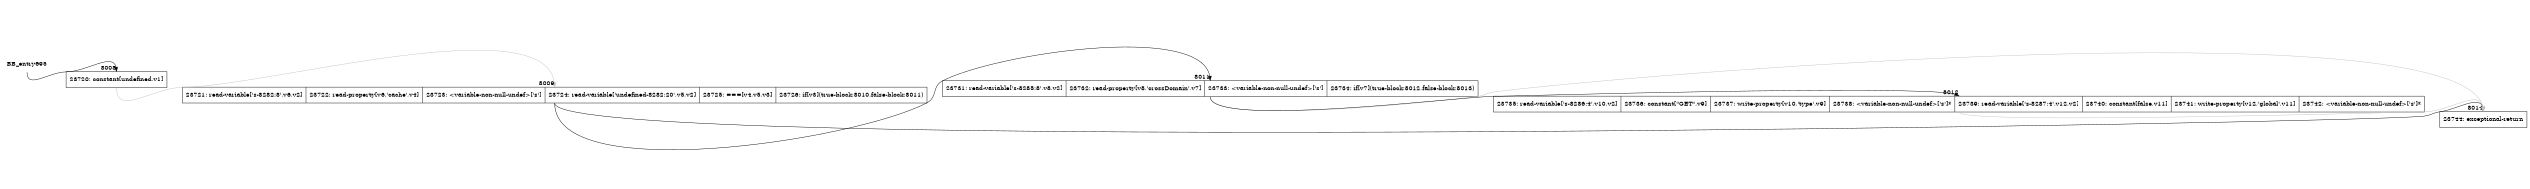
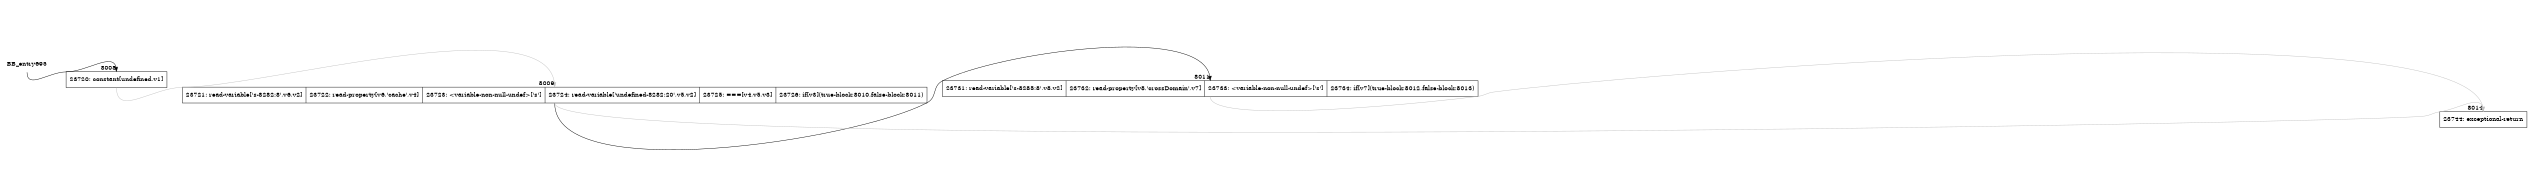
(1959, 104) -> none
(1520, 131) -> (1520, 131)
